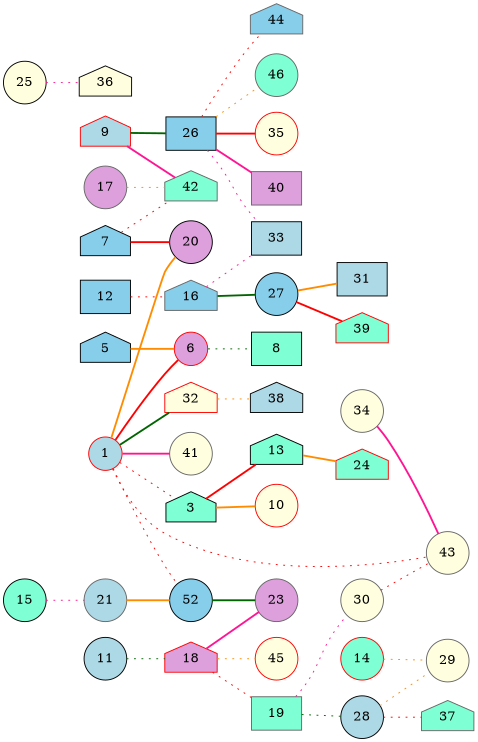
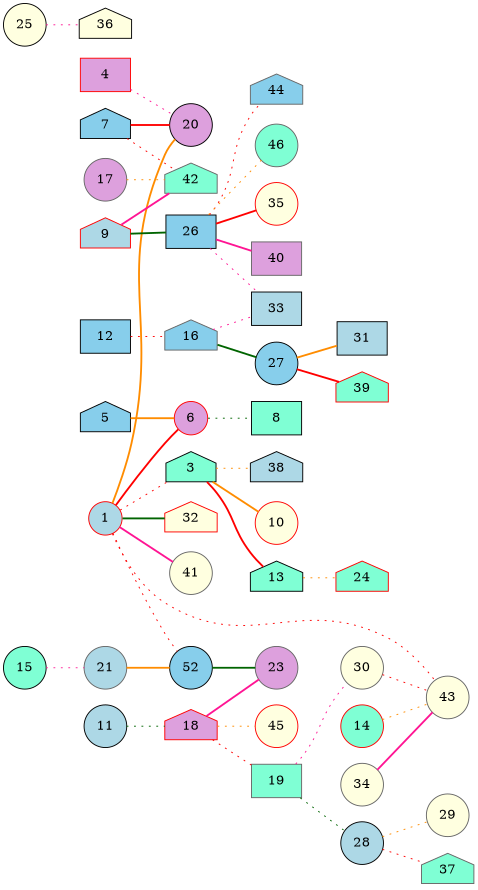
none -> (105, 75)
(234, 399) -> (233, 468)
(319, 458) -> (319, 578)
(405, 660) -> (405, 712)
